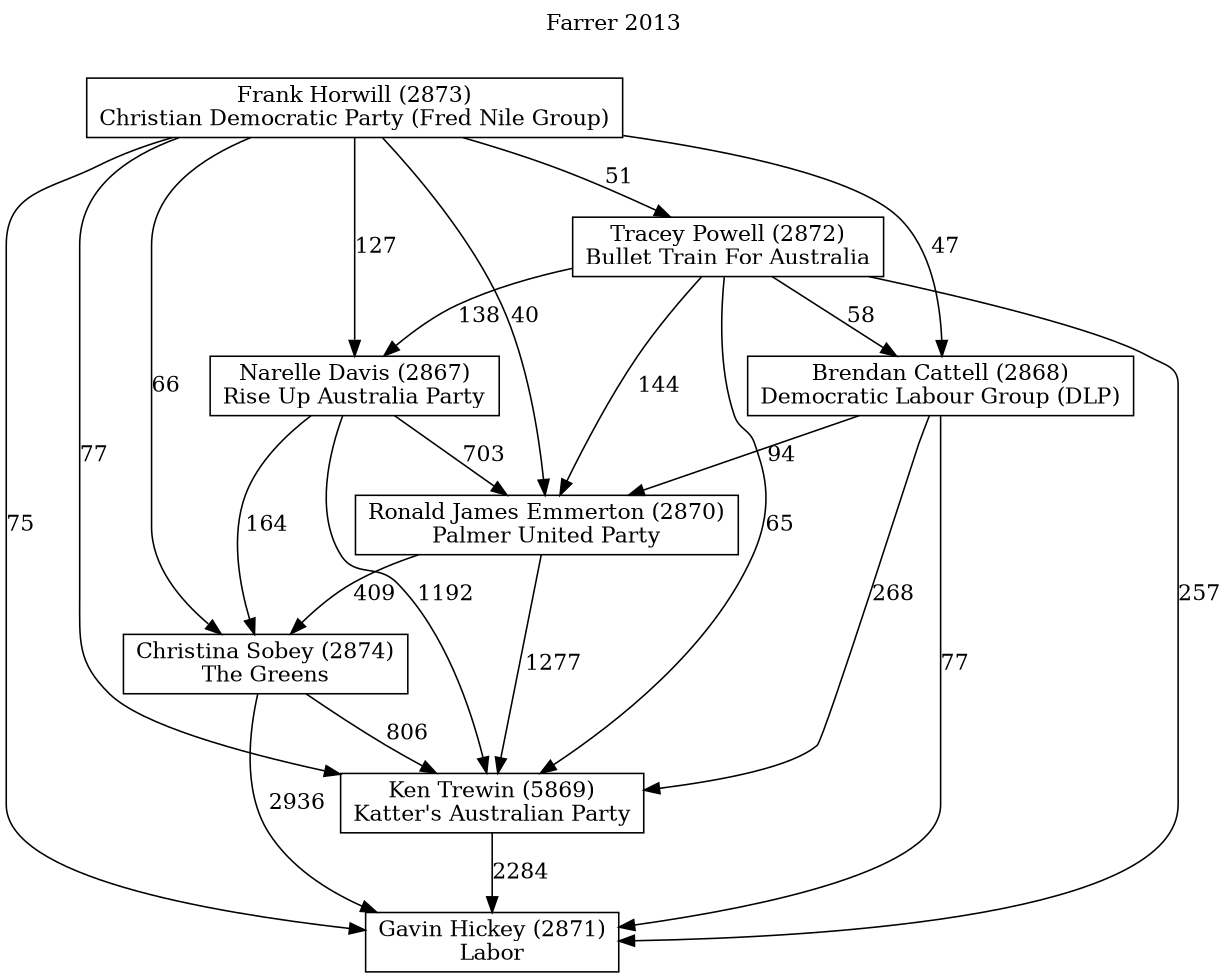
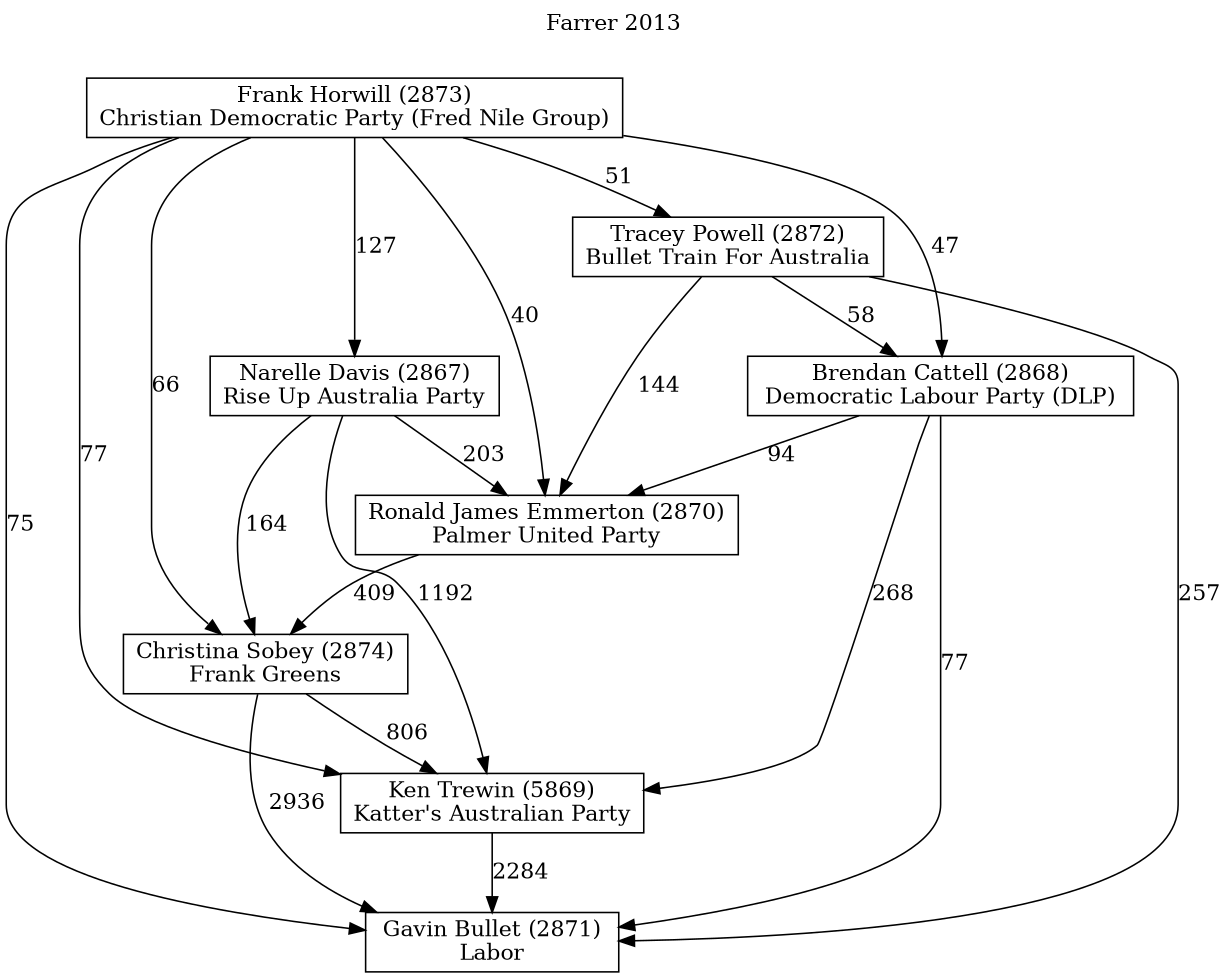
(479, 296) -> none
(941, 386) -> (941, 386)
(484, 455) -> (484, 455)
(752, 556) -> none
(521, 656) -> none
(266, 664) -> (266, 664)
(492, 942) -> (492, 942)
